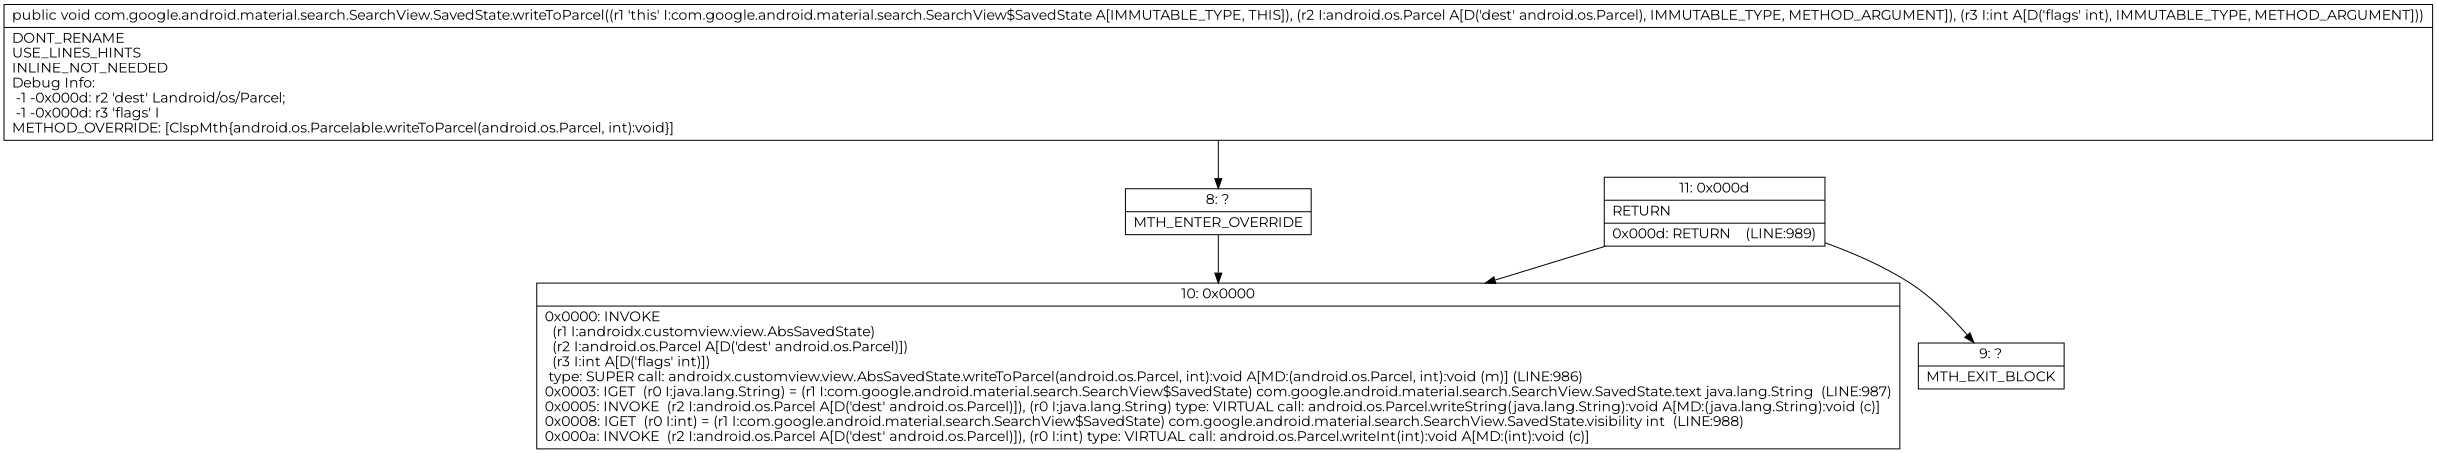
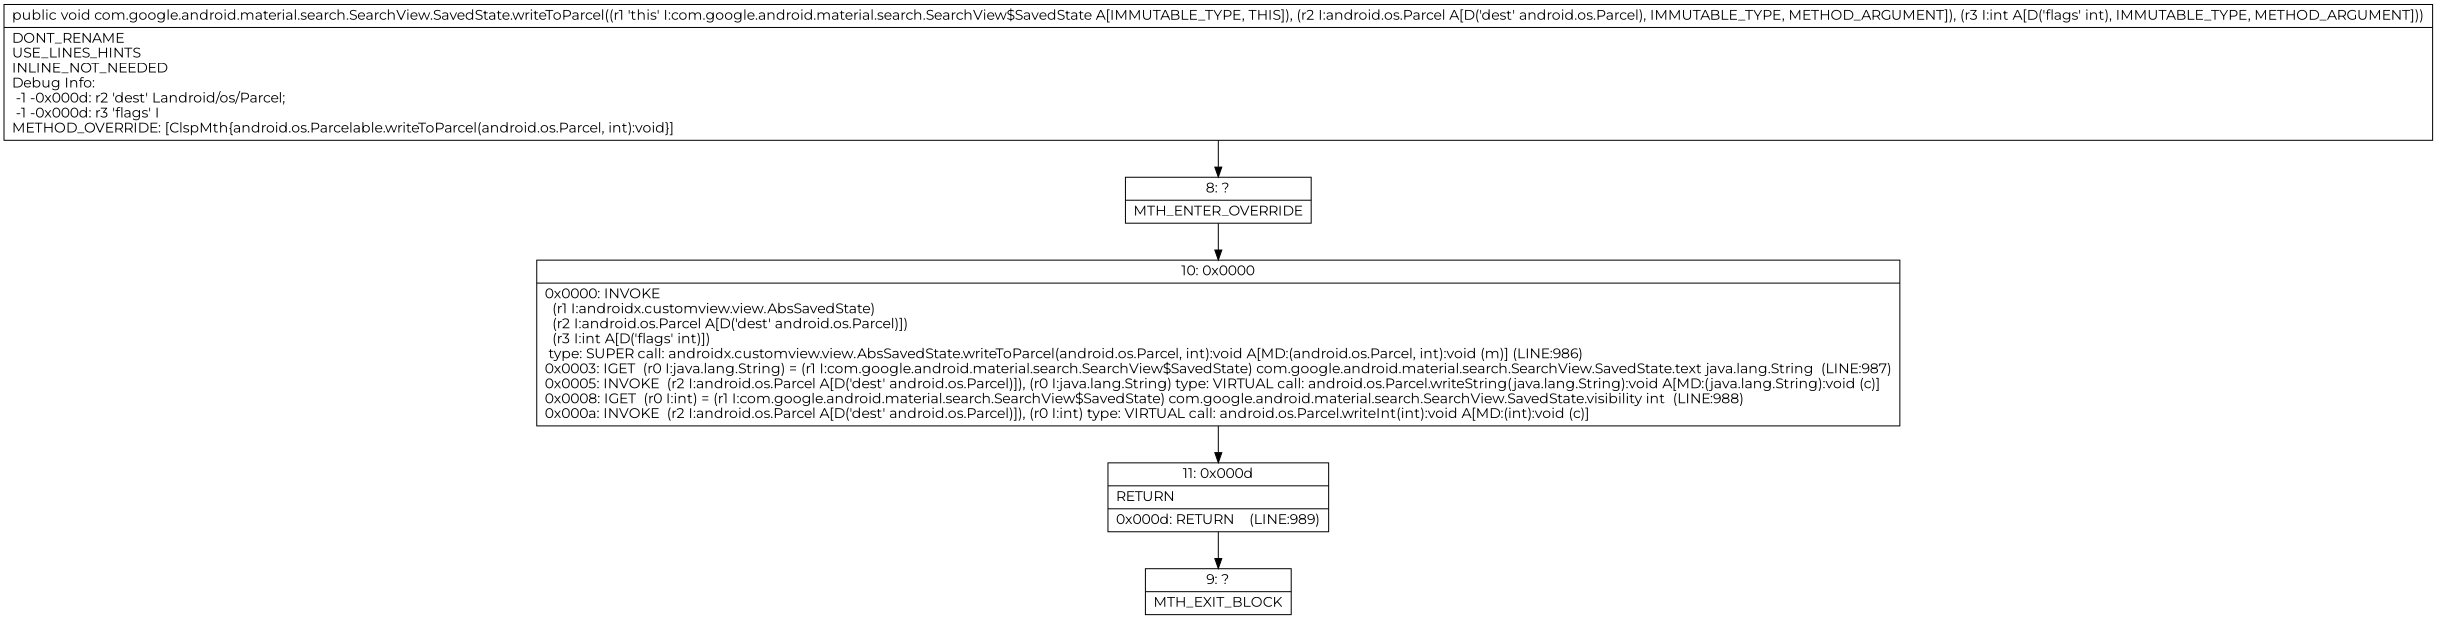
(1550, 263) -> (1218, 439)
